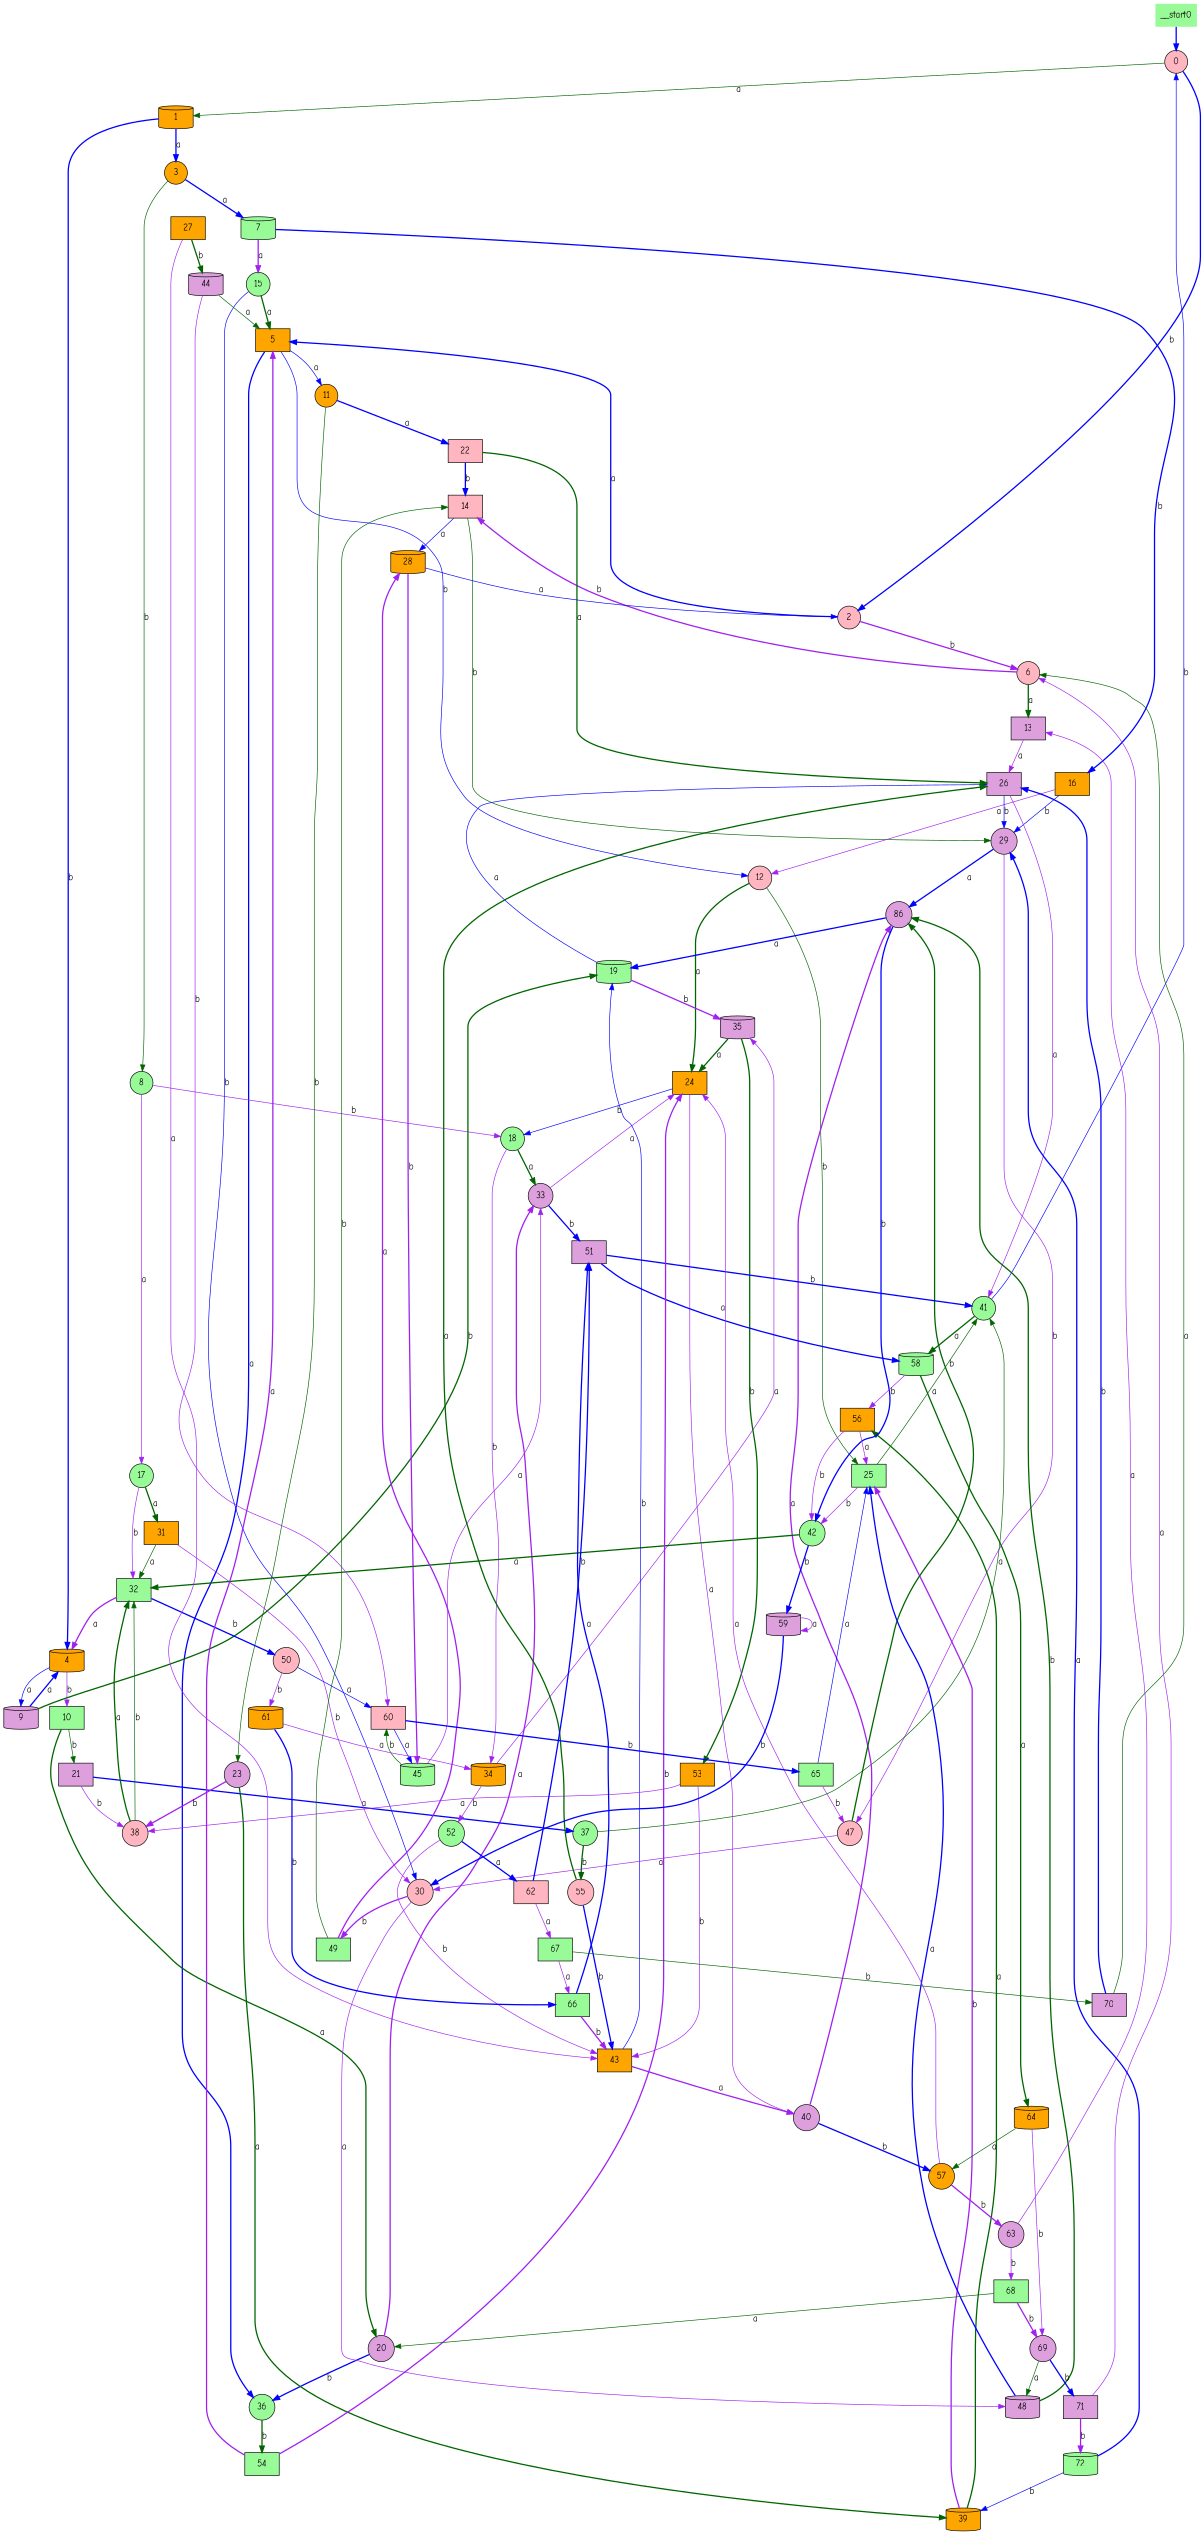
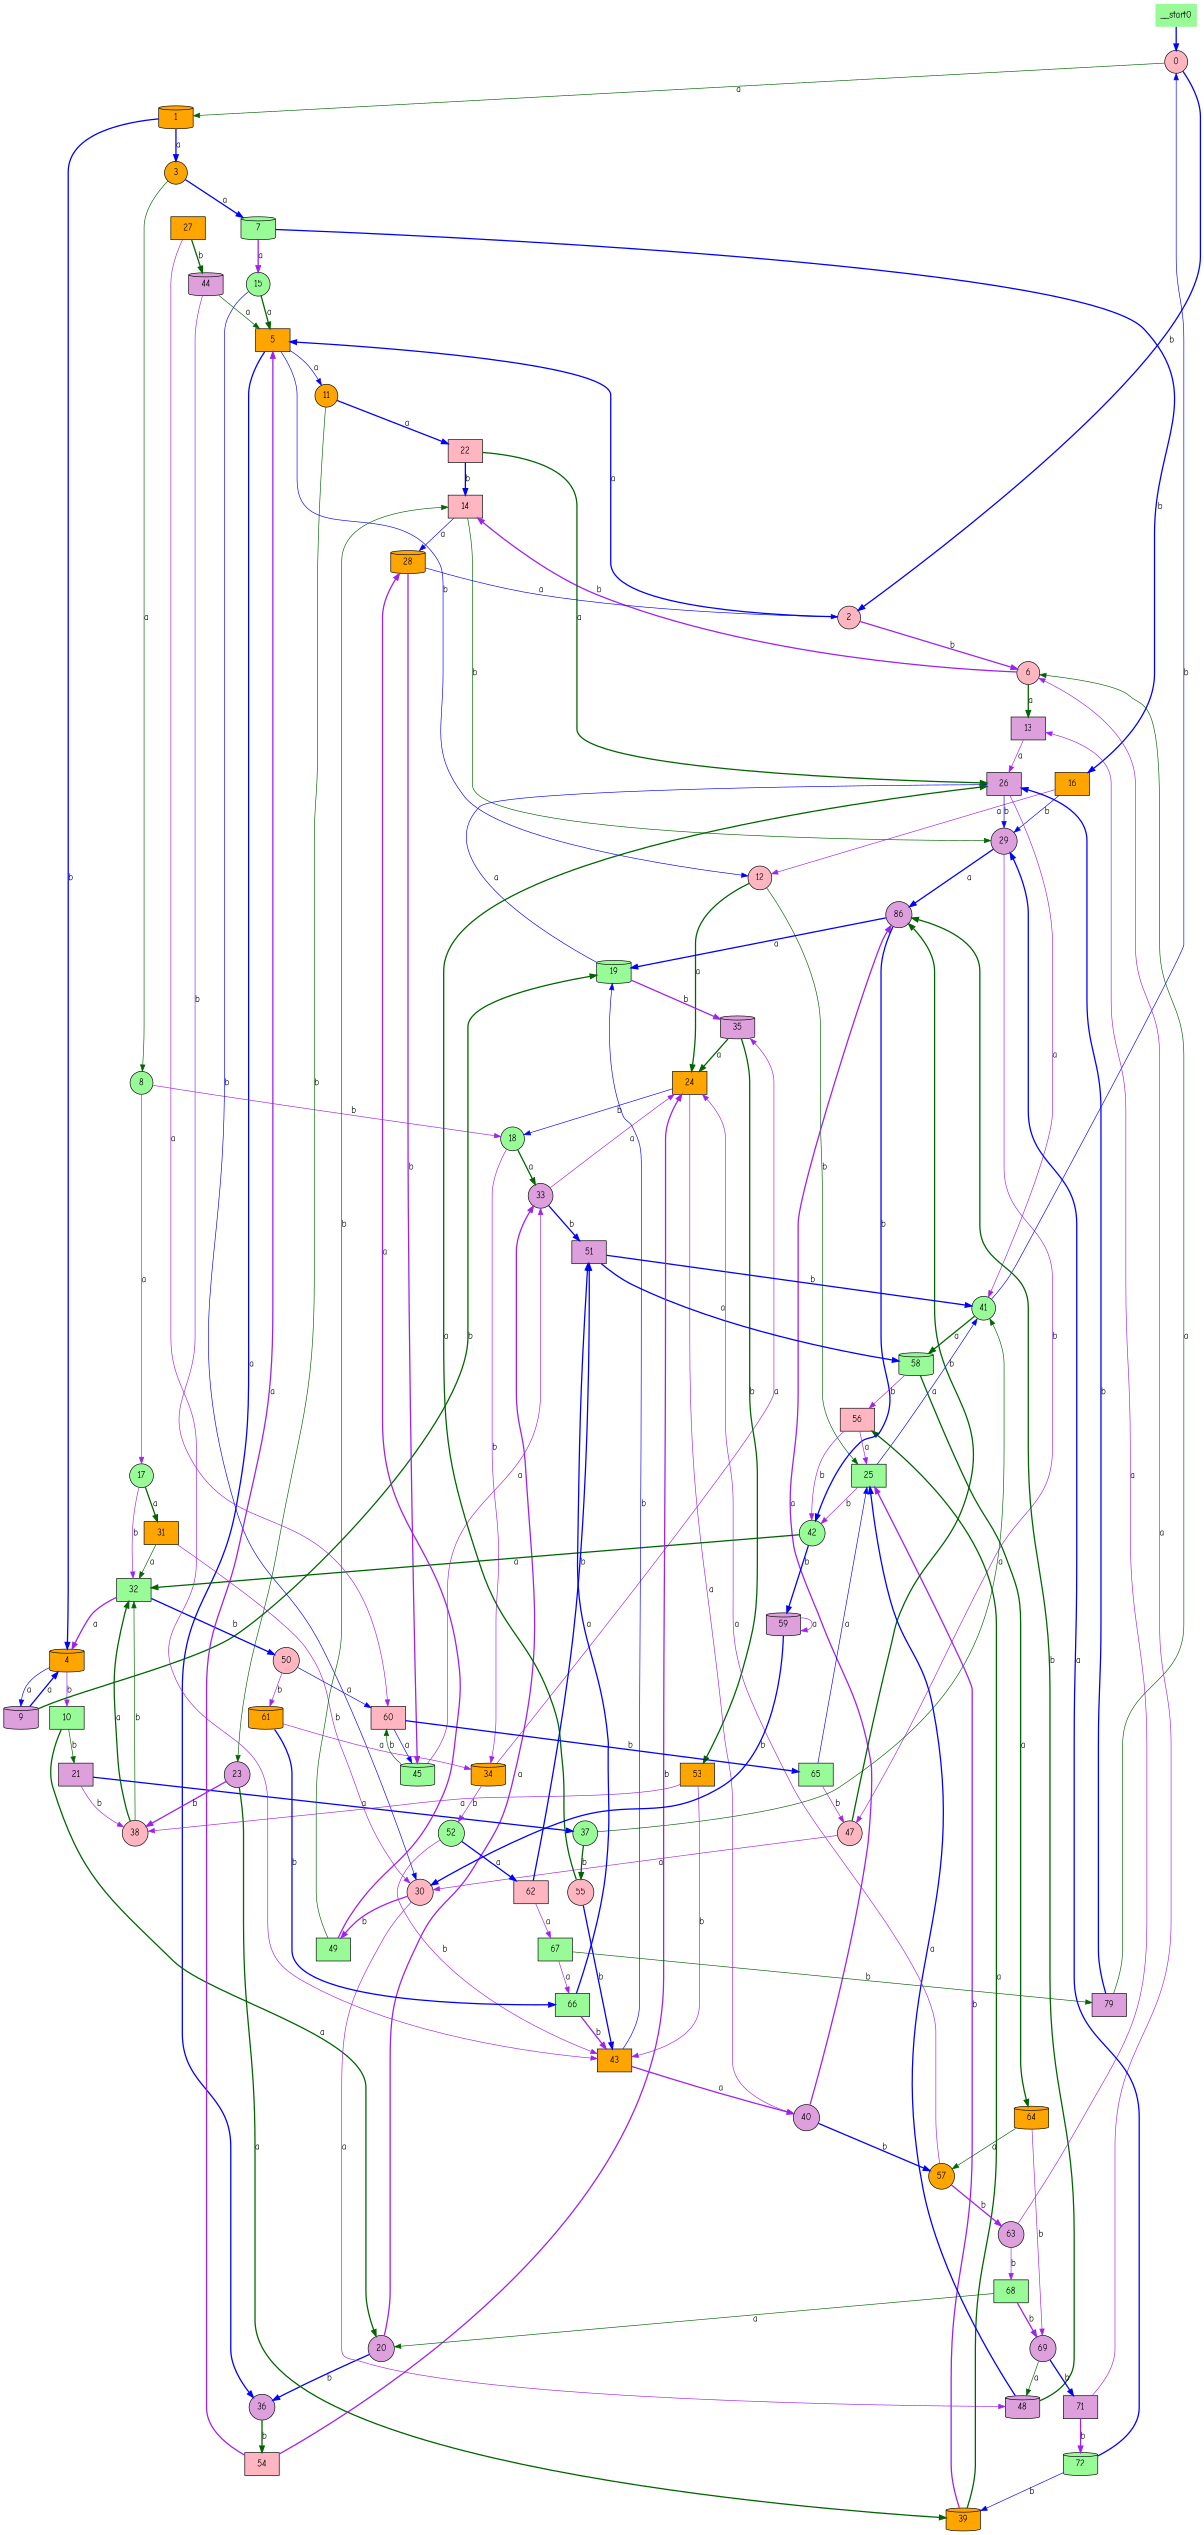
(147, 618) -> (147, 618)
(924, 1398) -> (924, 1398)
(857, 1420) -> (857, 1420)
(1109, 2005) -> (1109, 2005)
(262, 2407) -> (262, 2407)
(262, 2464) -> (262, 2464)
